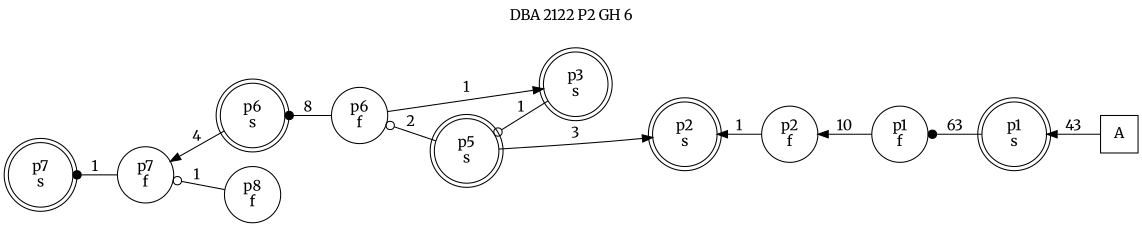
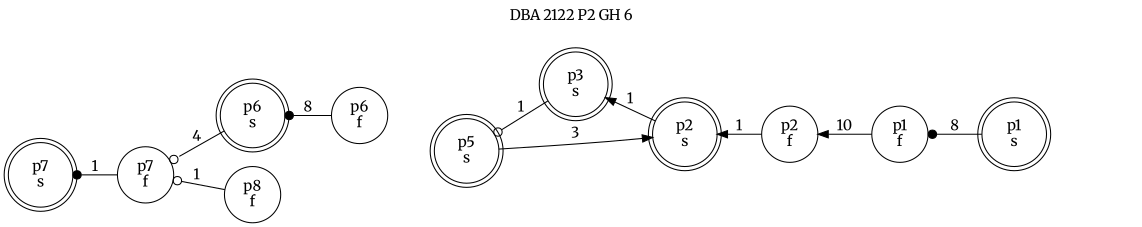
(460, 101) -> (635, 111)
(955, 126) -> (955, 126)
(415, 134) -> none
(1119, 134) -> none
(202, 144) -> (202, 144)
